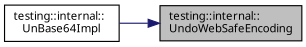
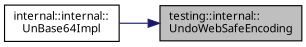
(62, 23) -> (62, 23)
